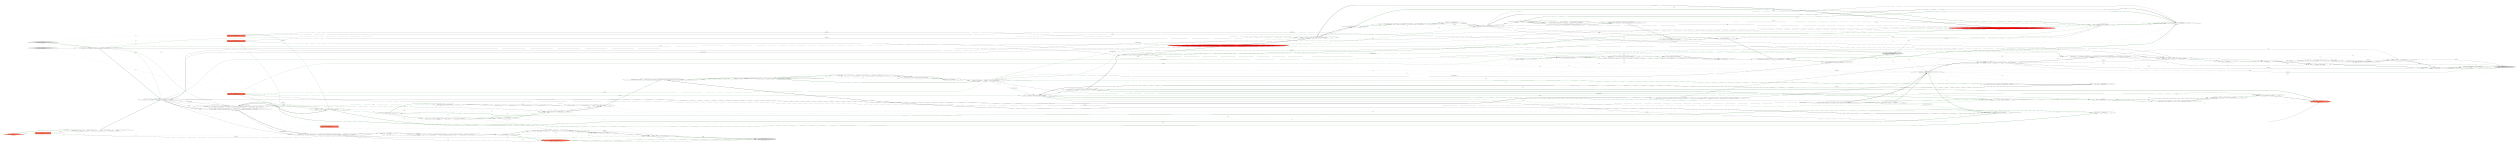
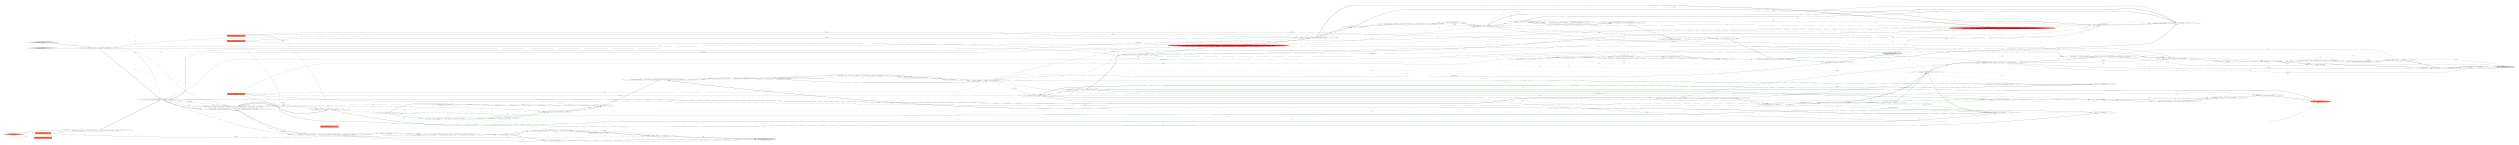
none -> (1774, 105)
none -> (43, 138)
(556, 140) -> (556, 140)
